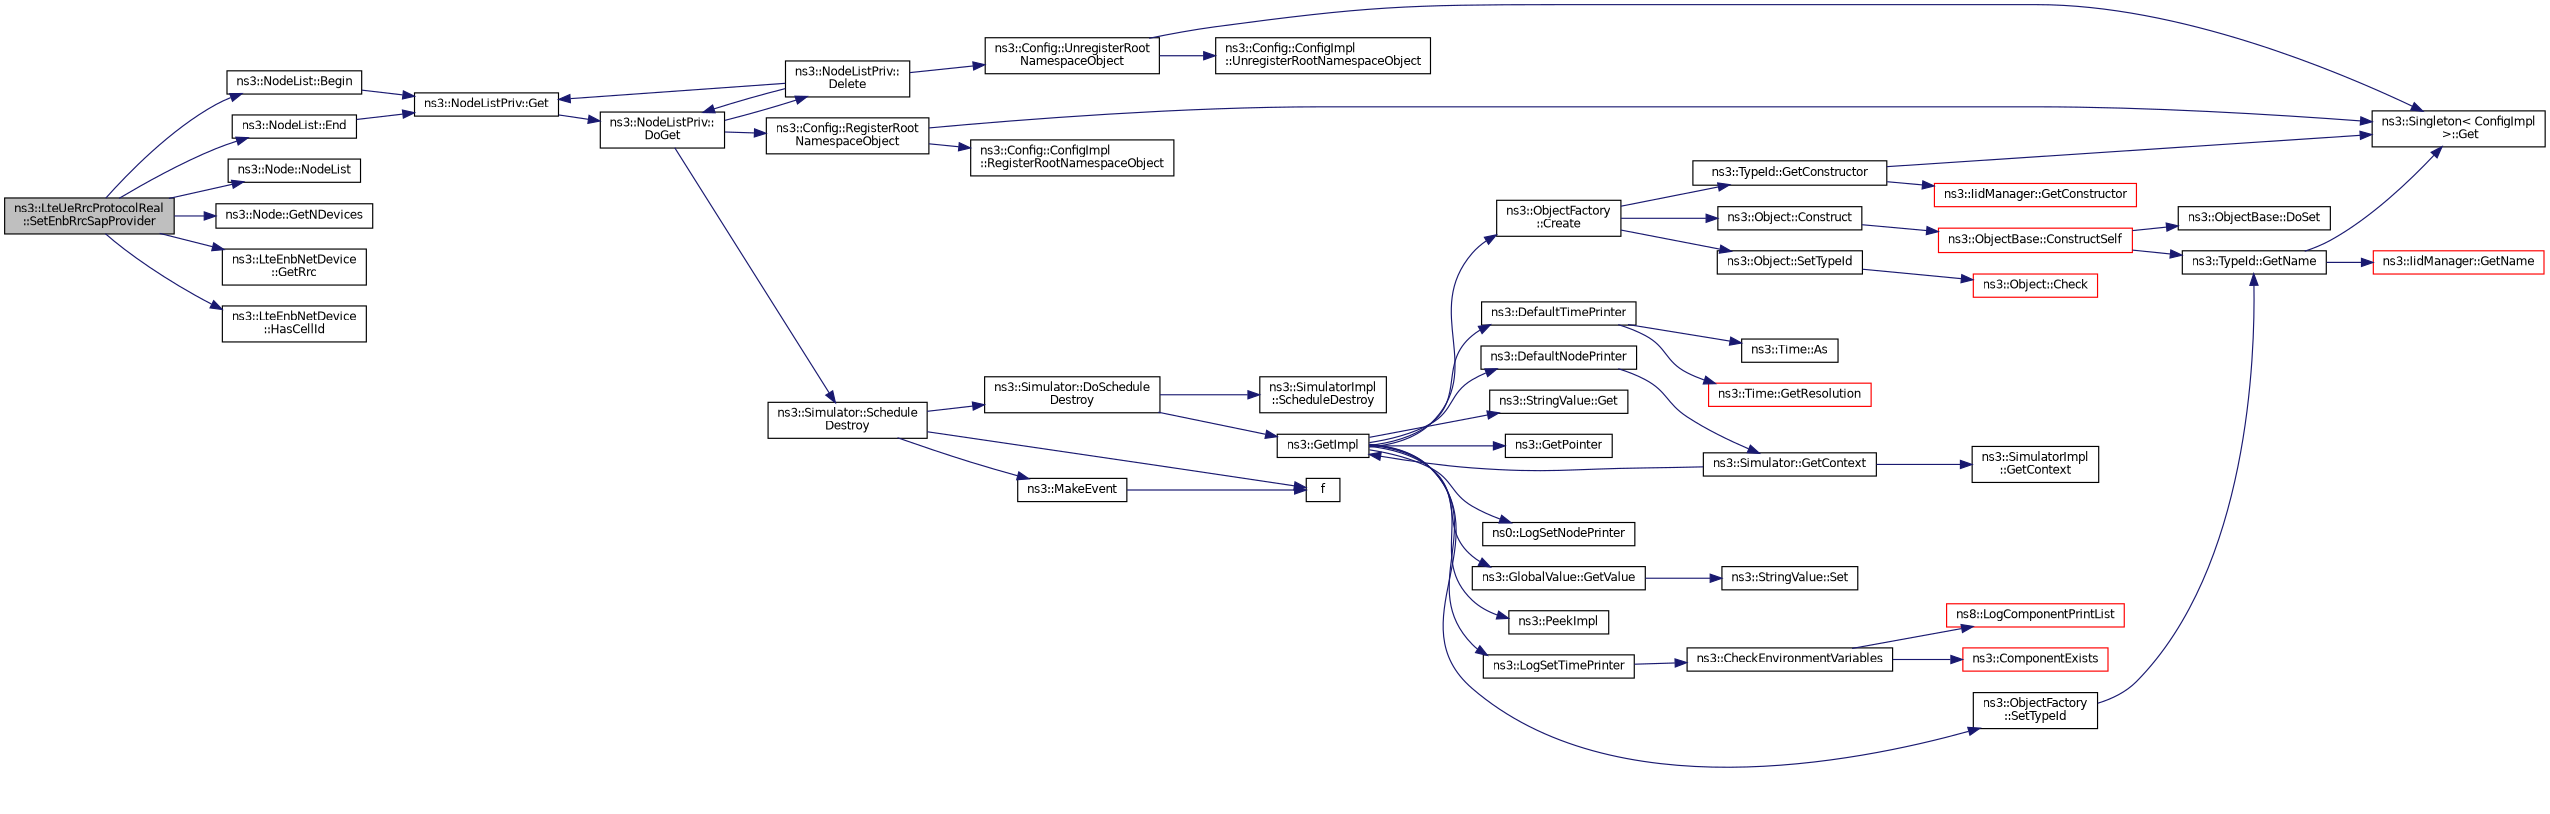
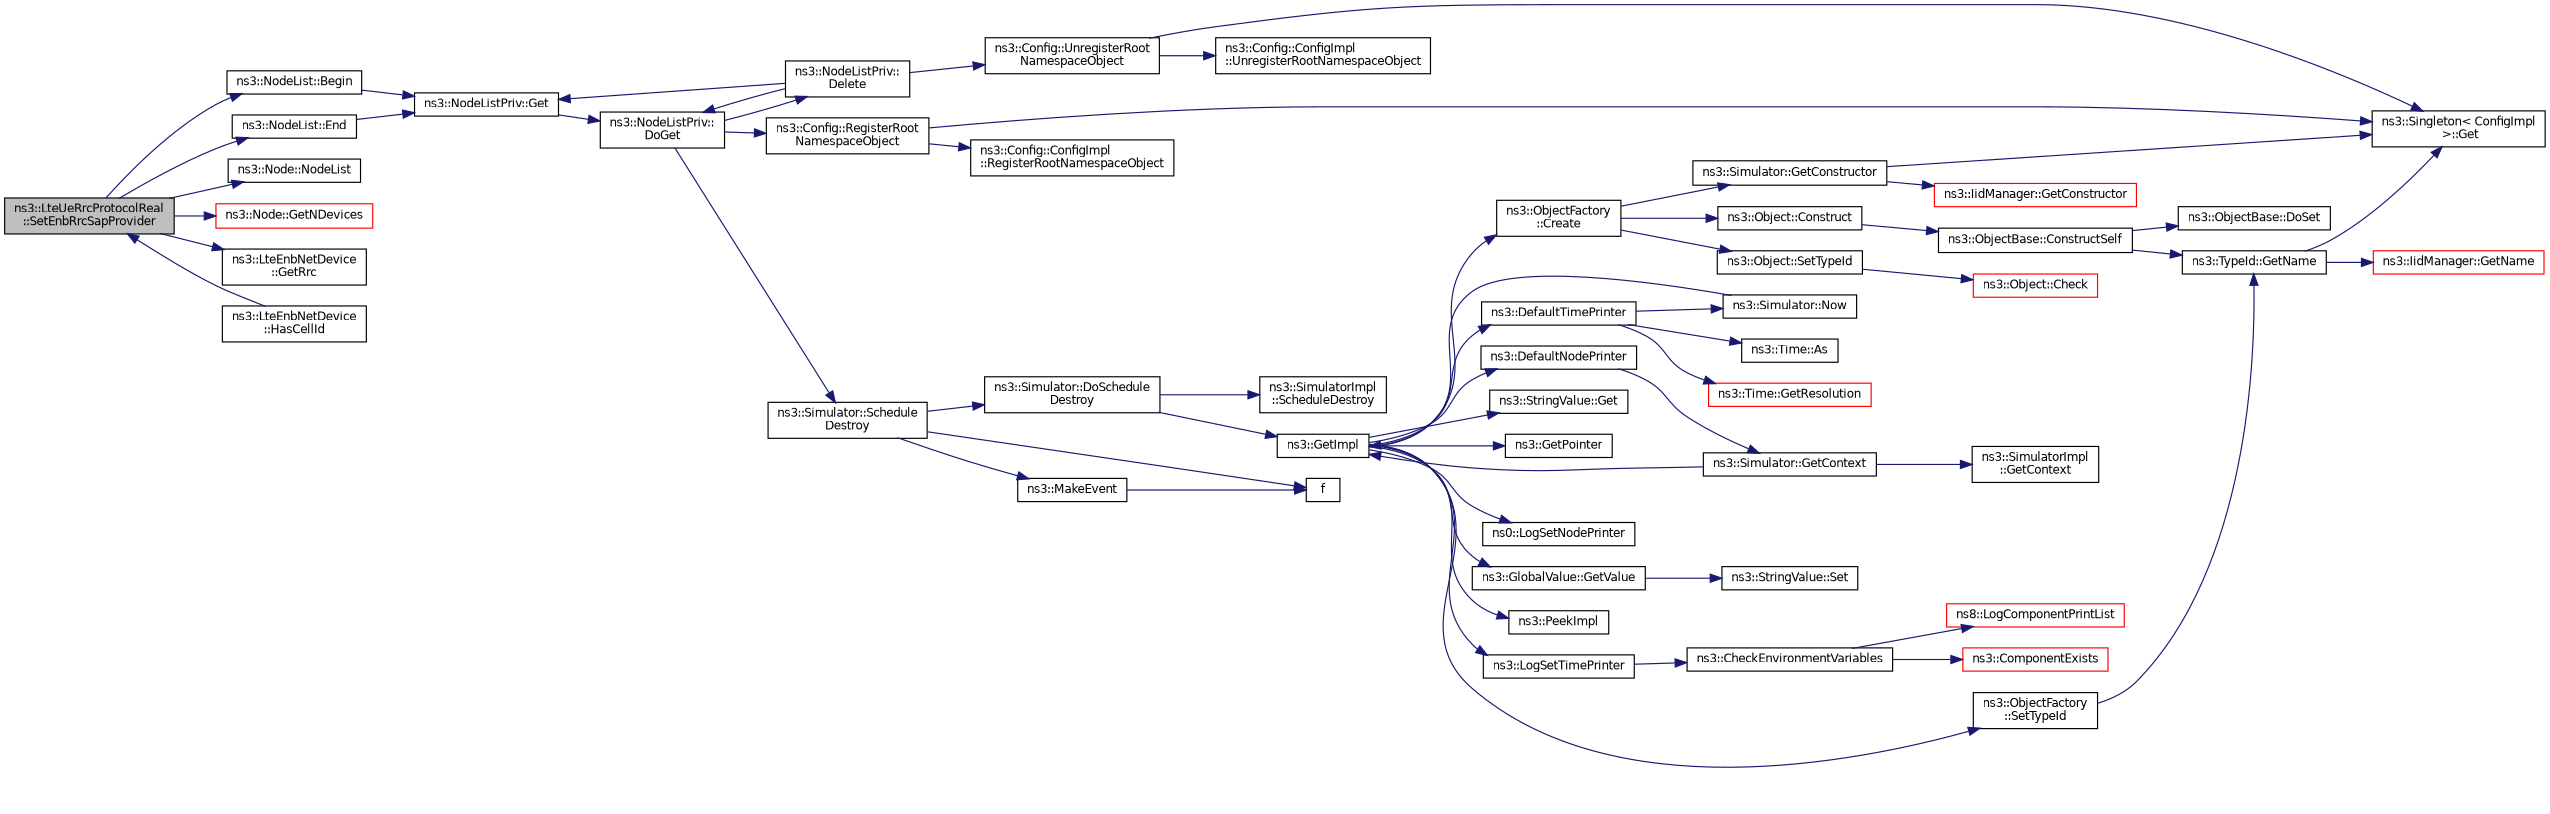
(1790, 173) -> (1790, 173)
(294, 216) -> (294, 216)
(2035, 240) -> (2035, 240)
(156, 272) -> (199, 277)
none -> (1790, 307)
